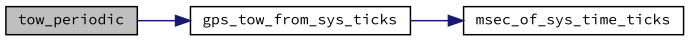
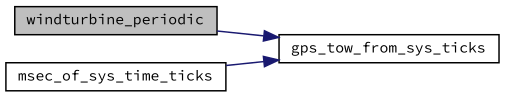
(72, 21) -> (116, 21)
(429, 21) -> (245, 64)
